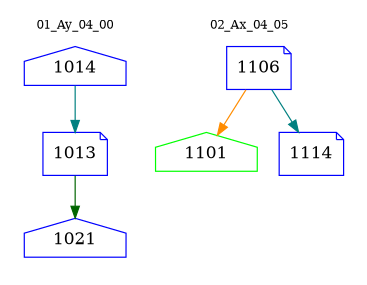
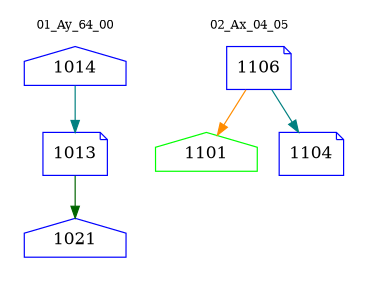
(75, 26) -> (75, 26)
(311, 154) -> (311, 154)
